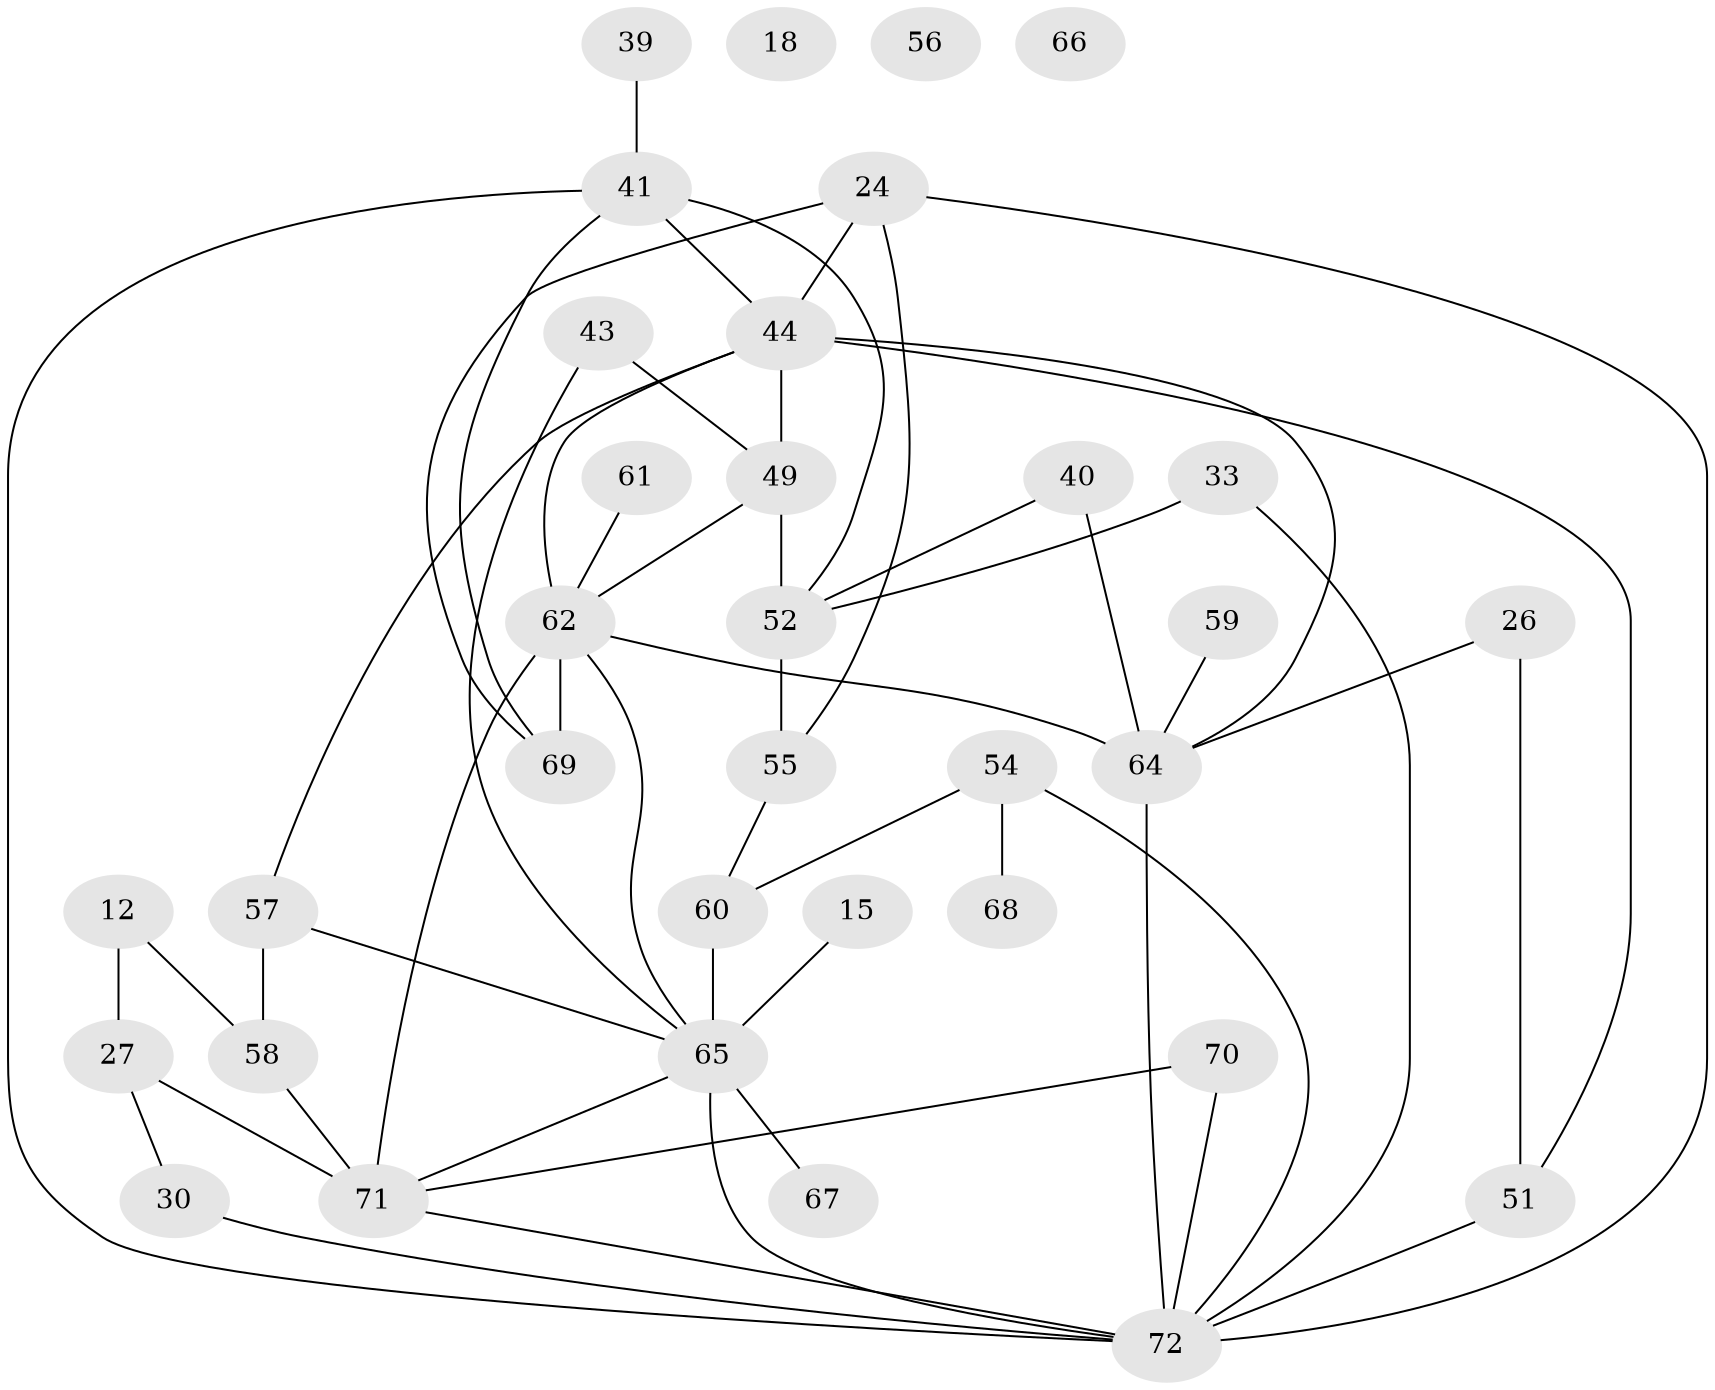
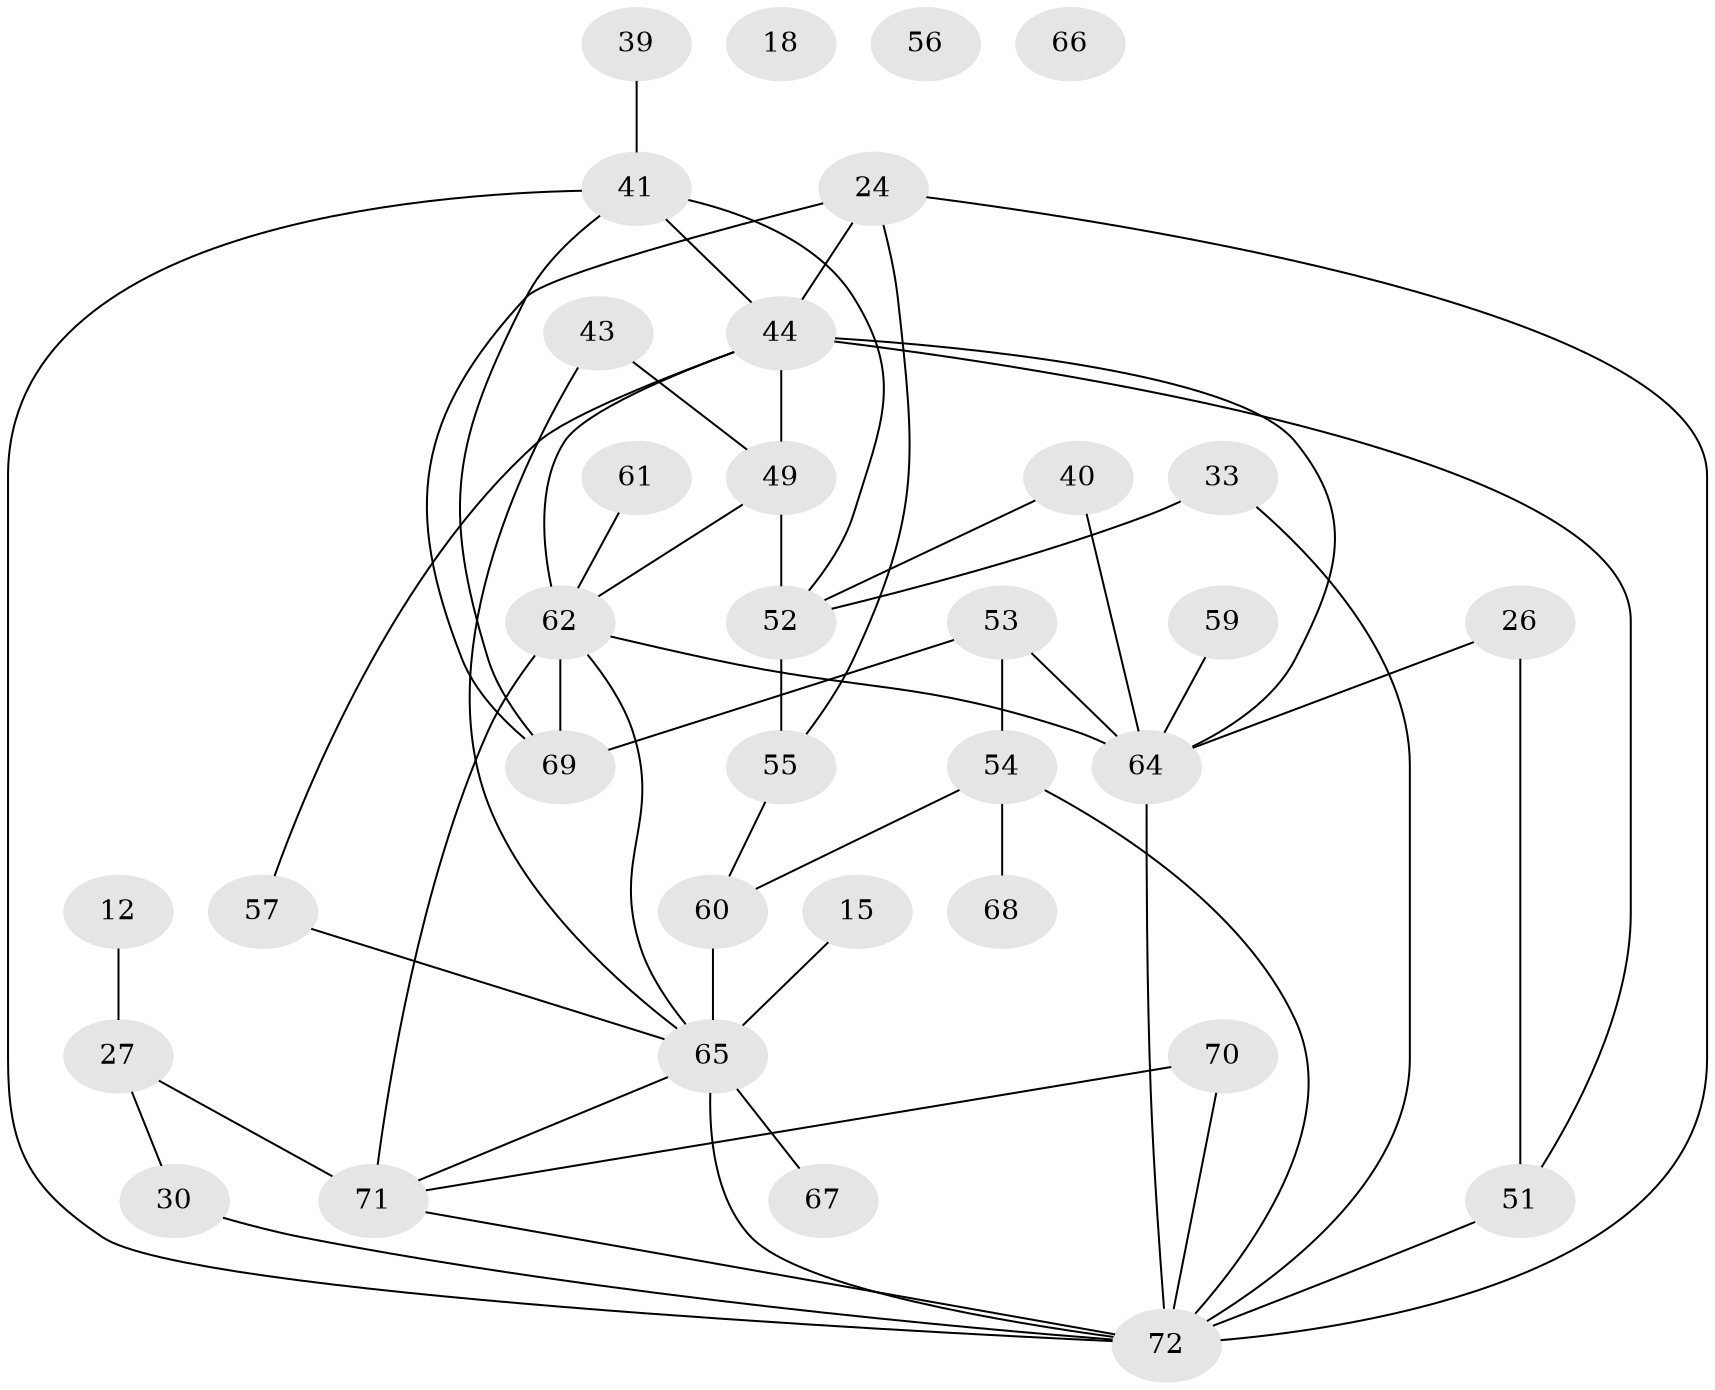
none -> (1002, 623)
(263, 1056) -> none
